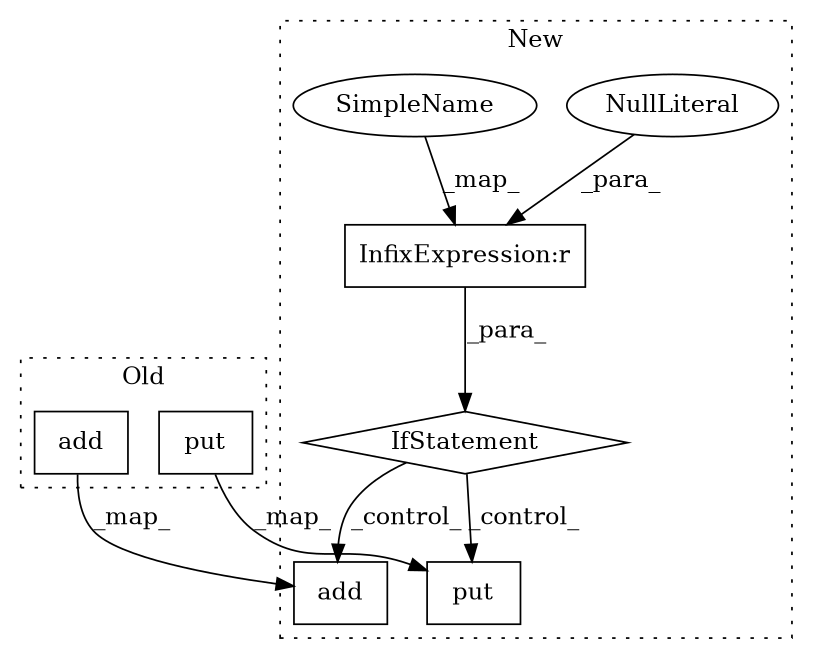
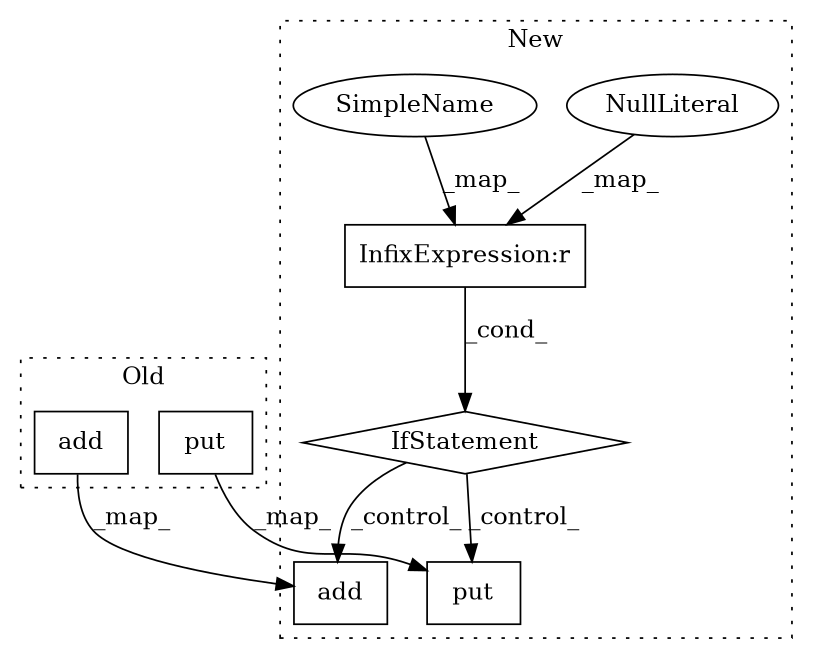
(621, 181) -> (621, 181)
(507, 331) -> (507, 331)
